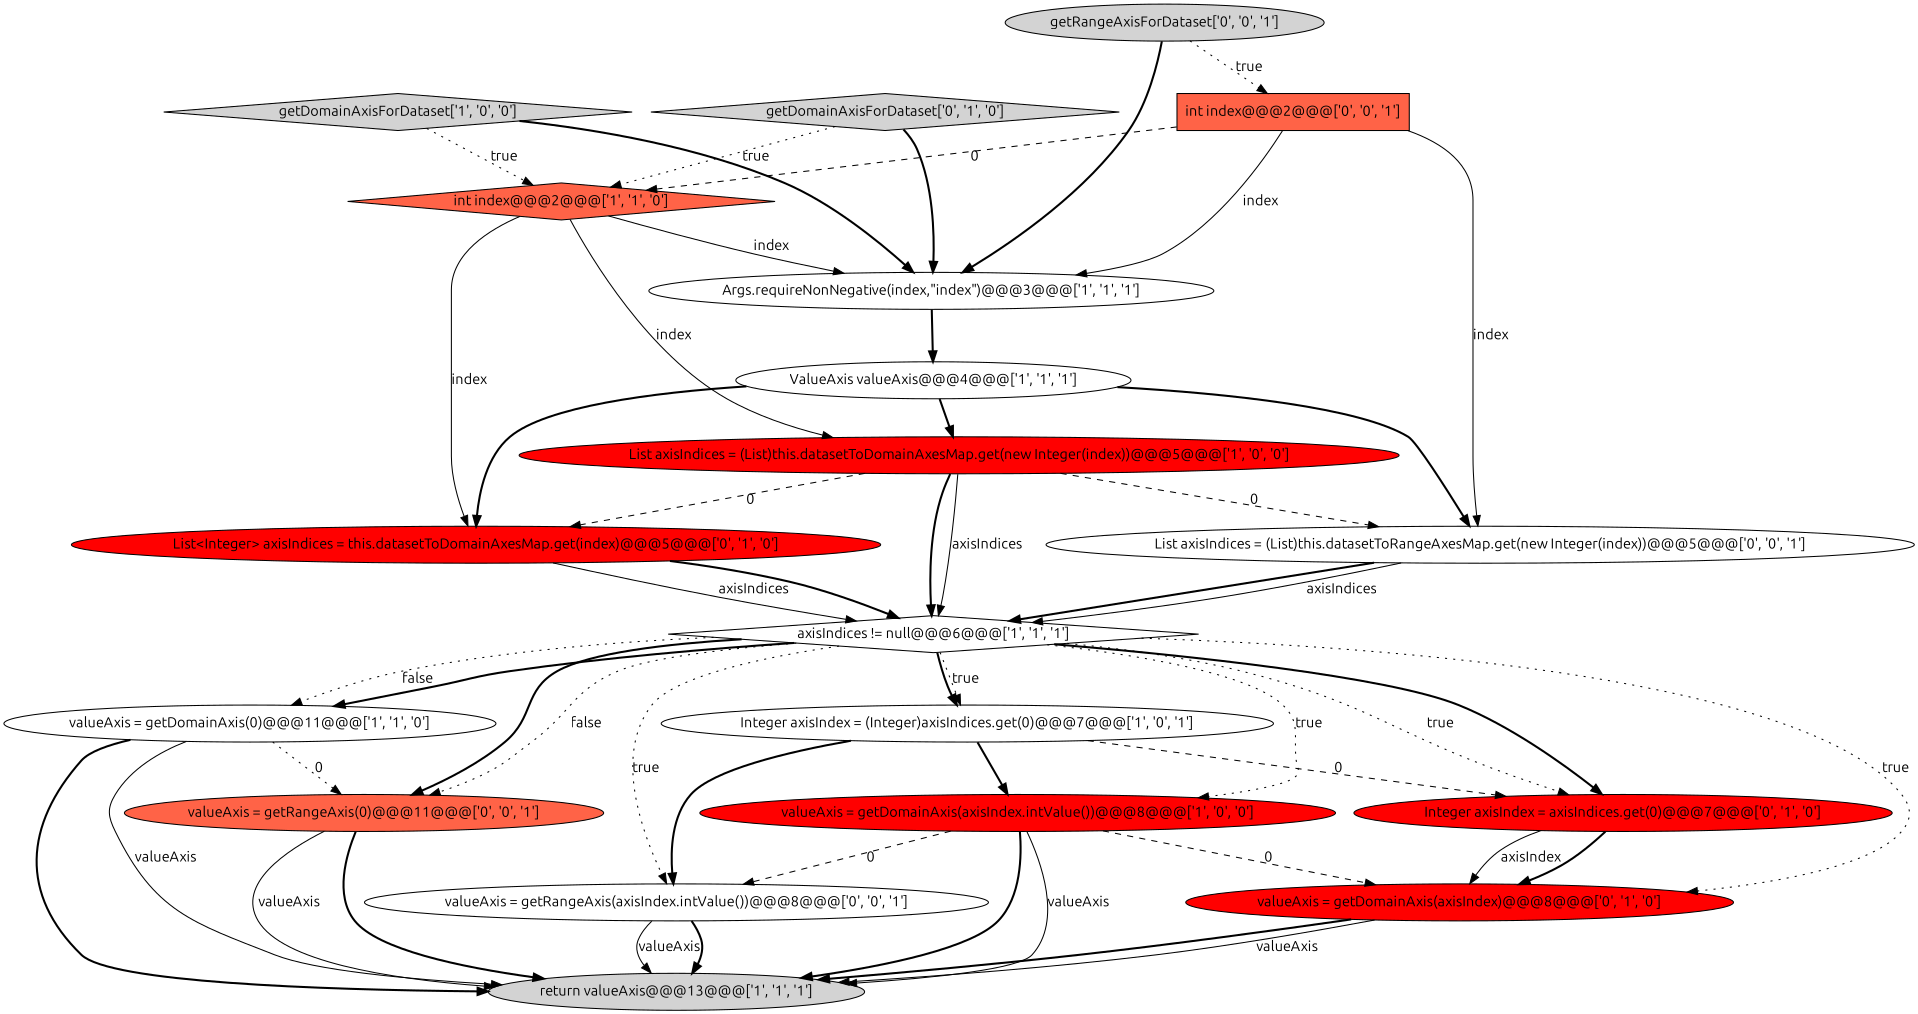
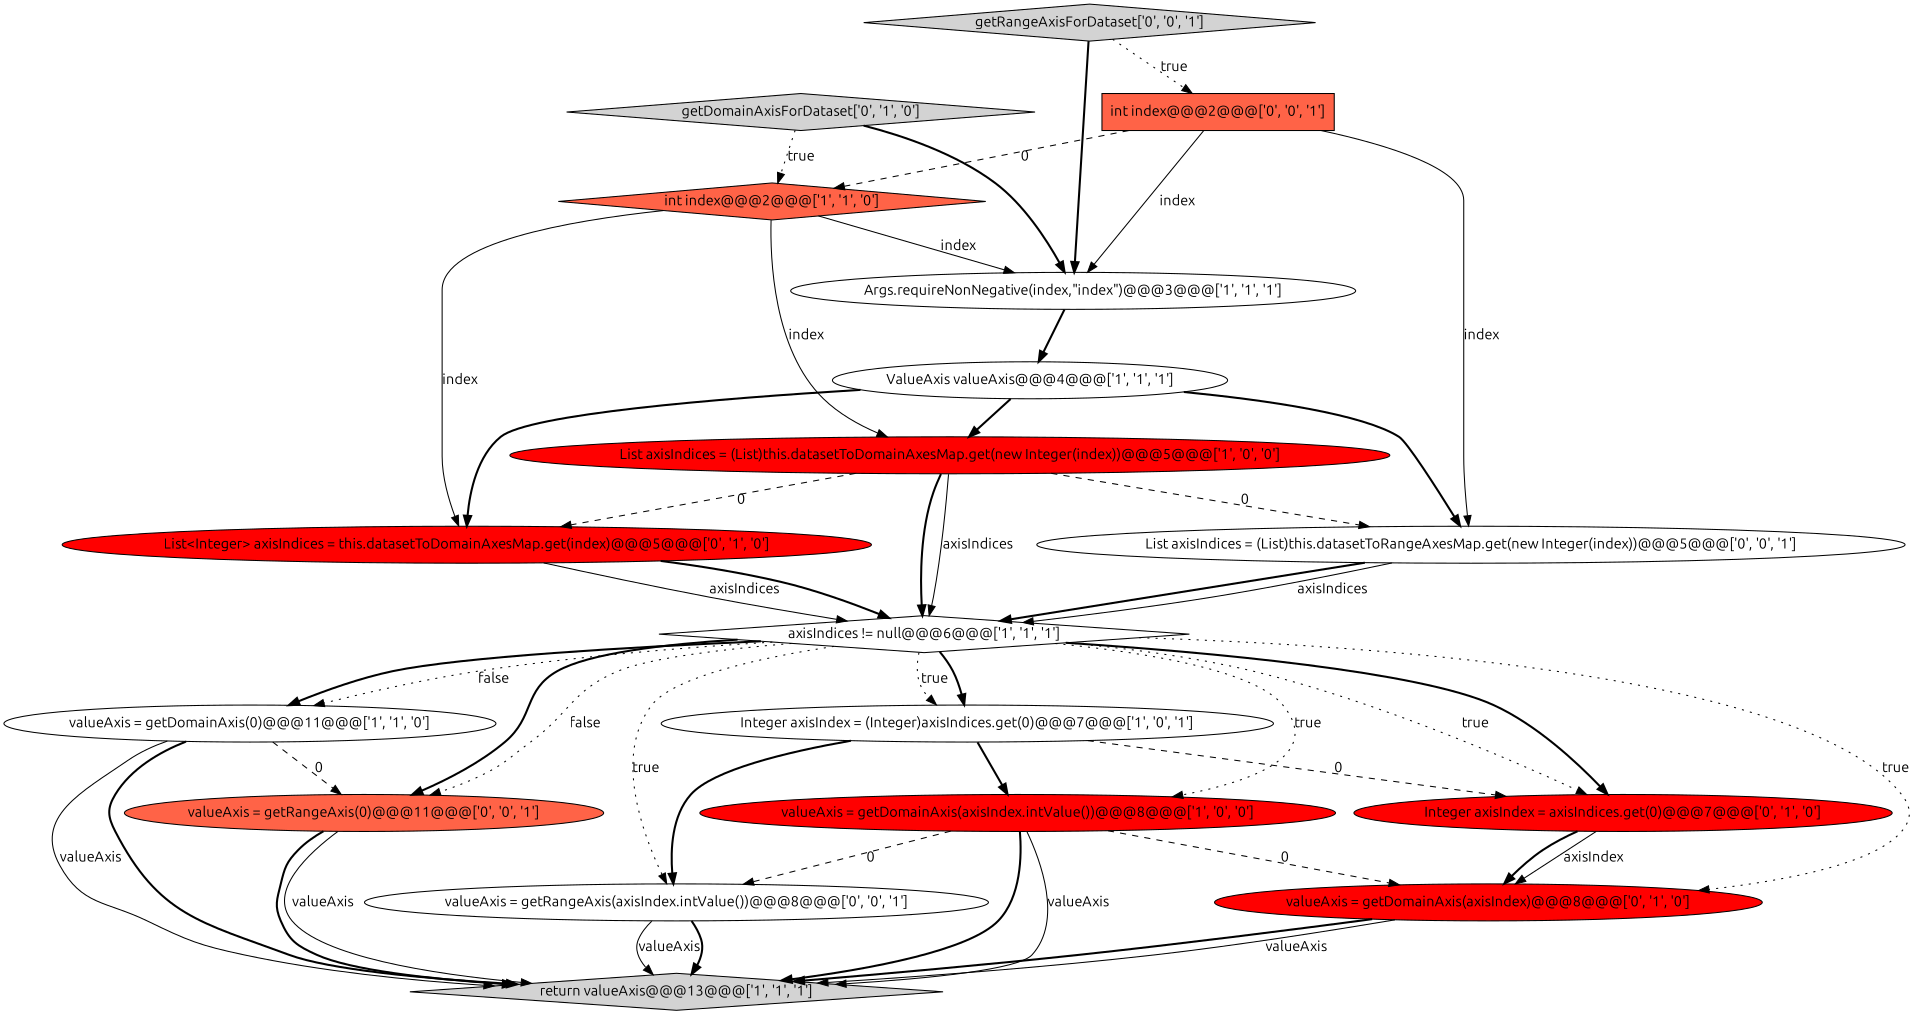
(1165, 23) -> (1090, 23)
(398, 112) -> none
(303, 765) -> (303, 765)
(676, 992) -> (676, 992)
